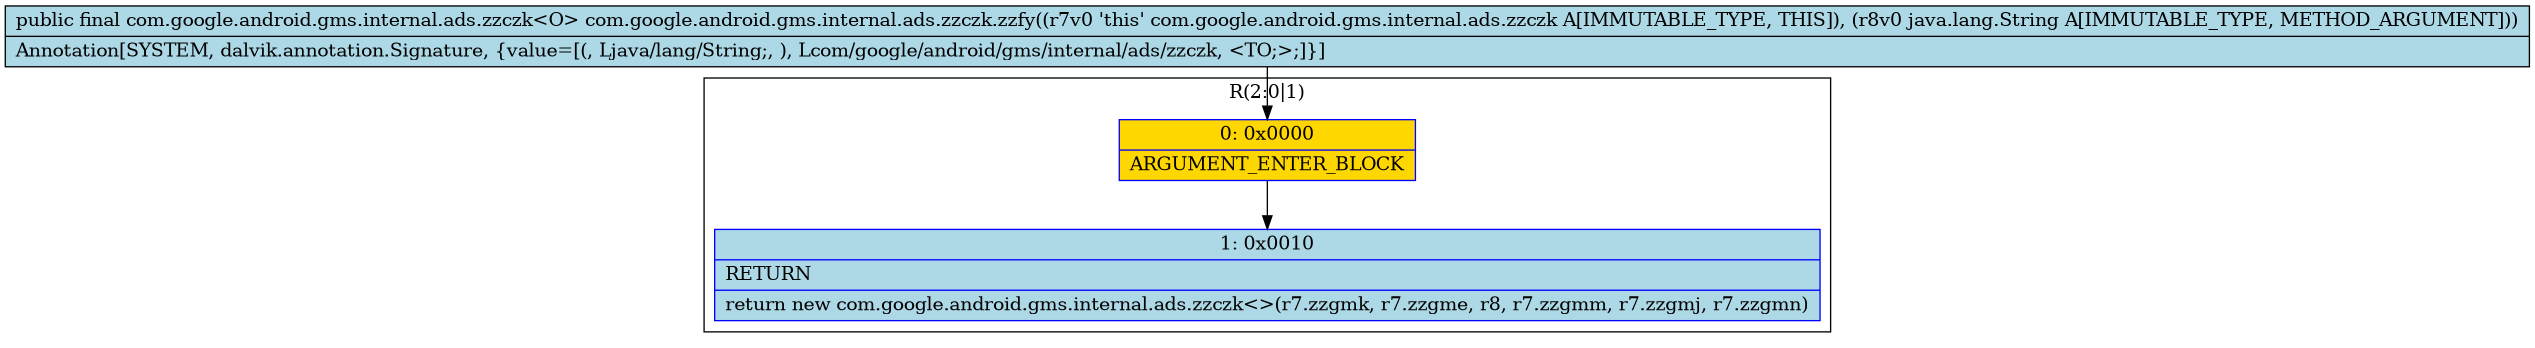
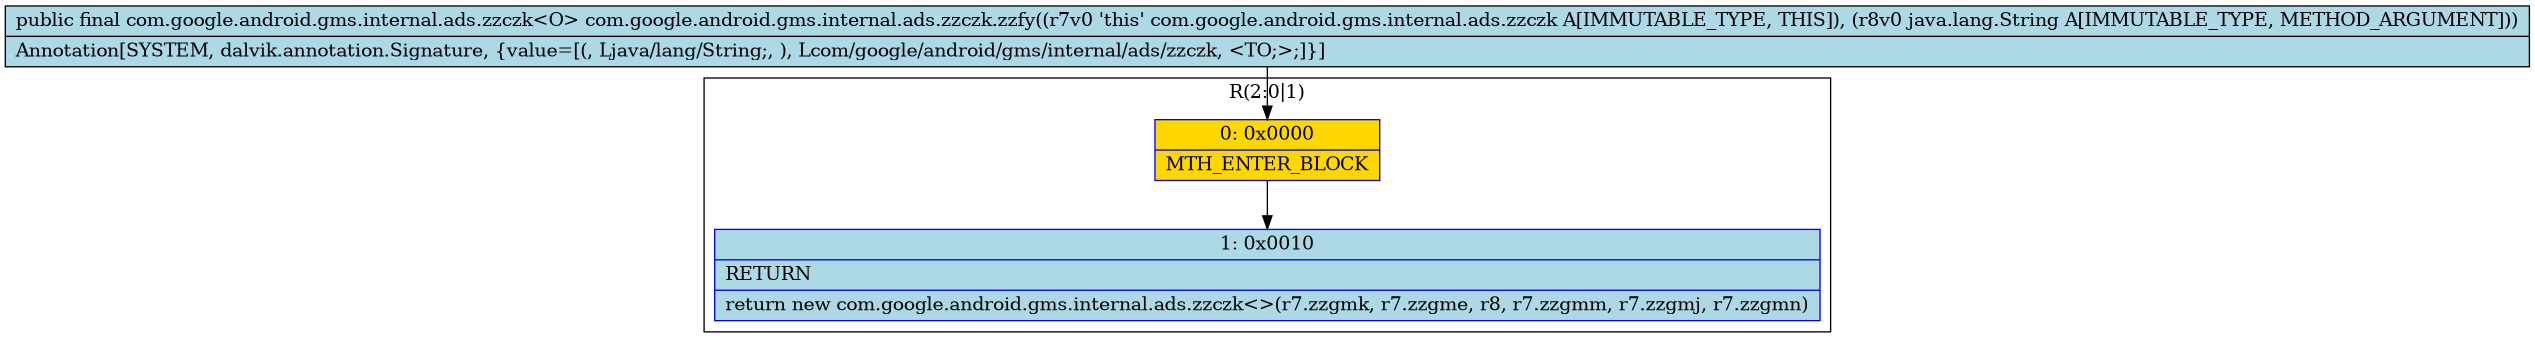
(1267, 165) -> (1267, 165)
